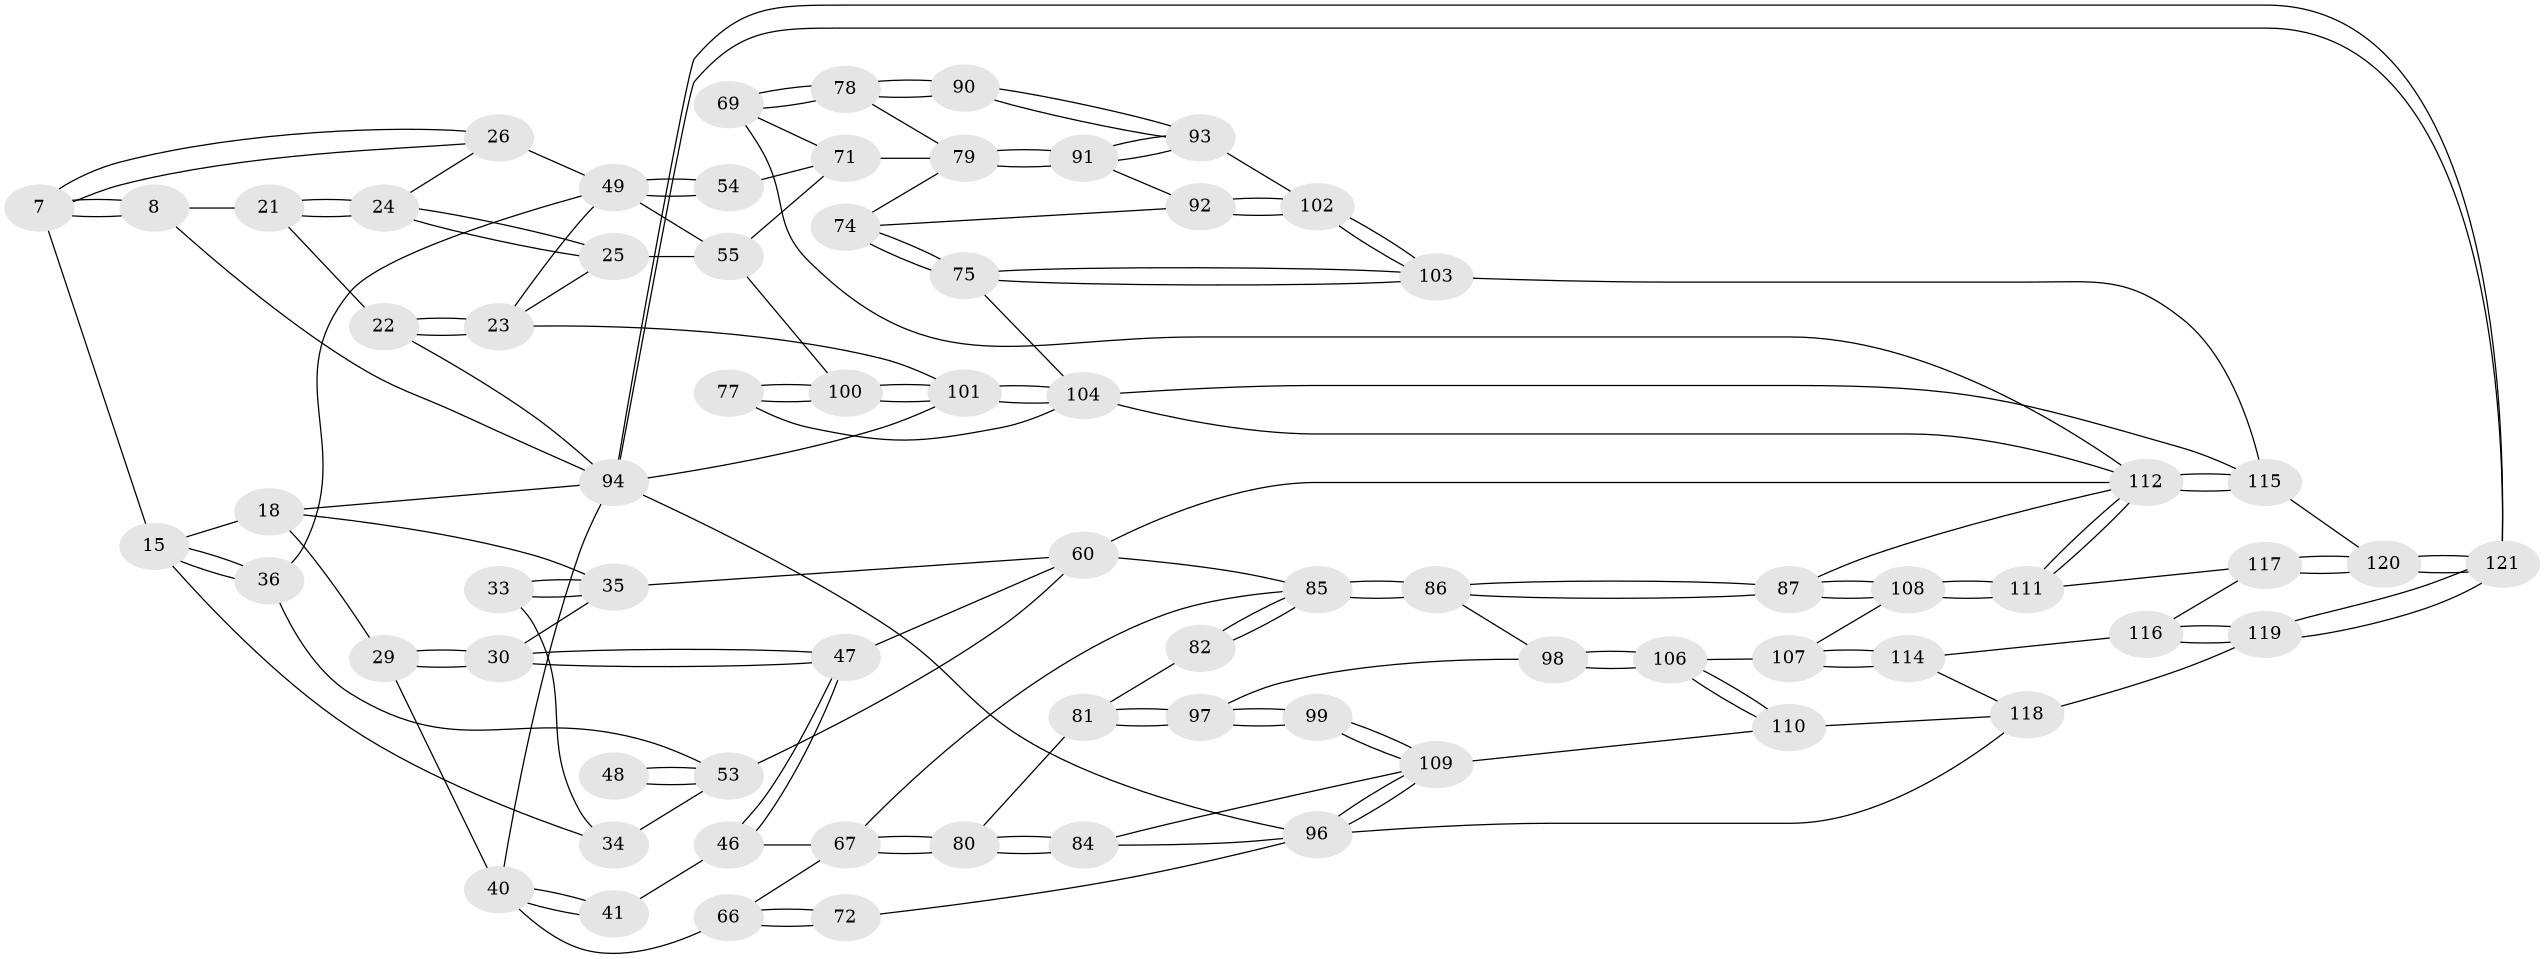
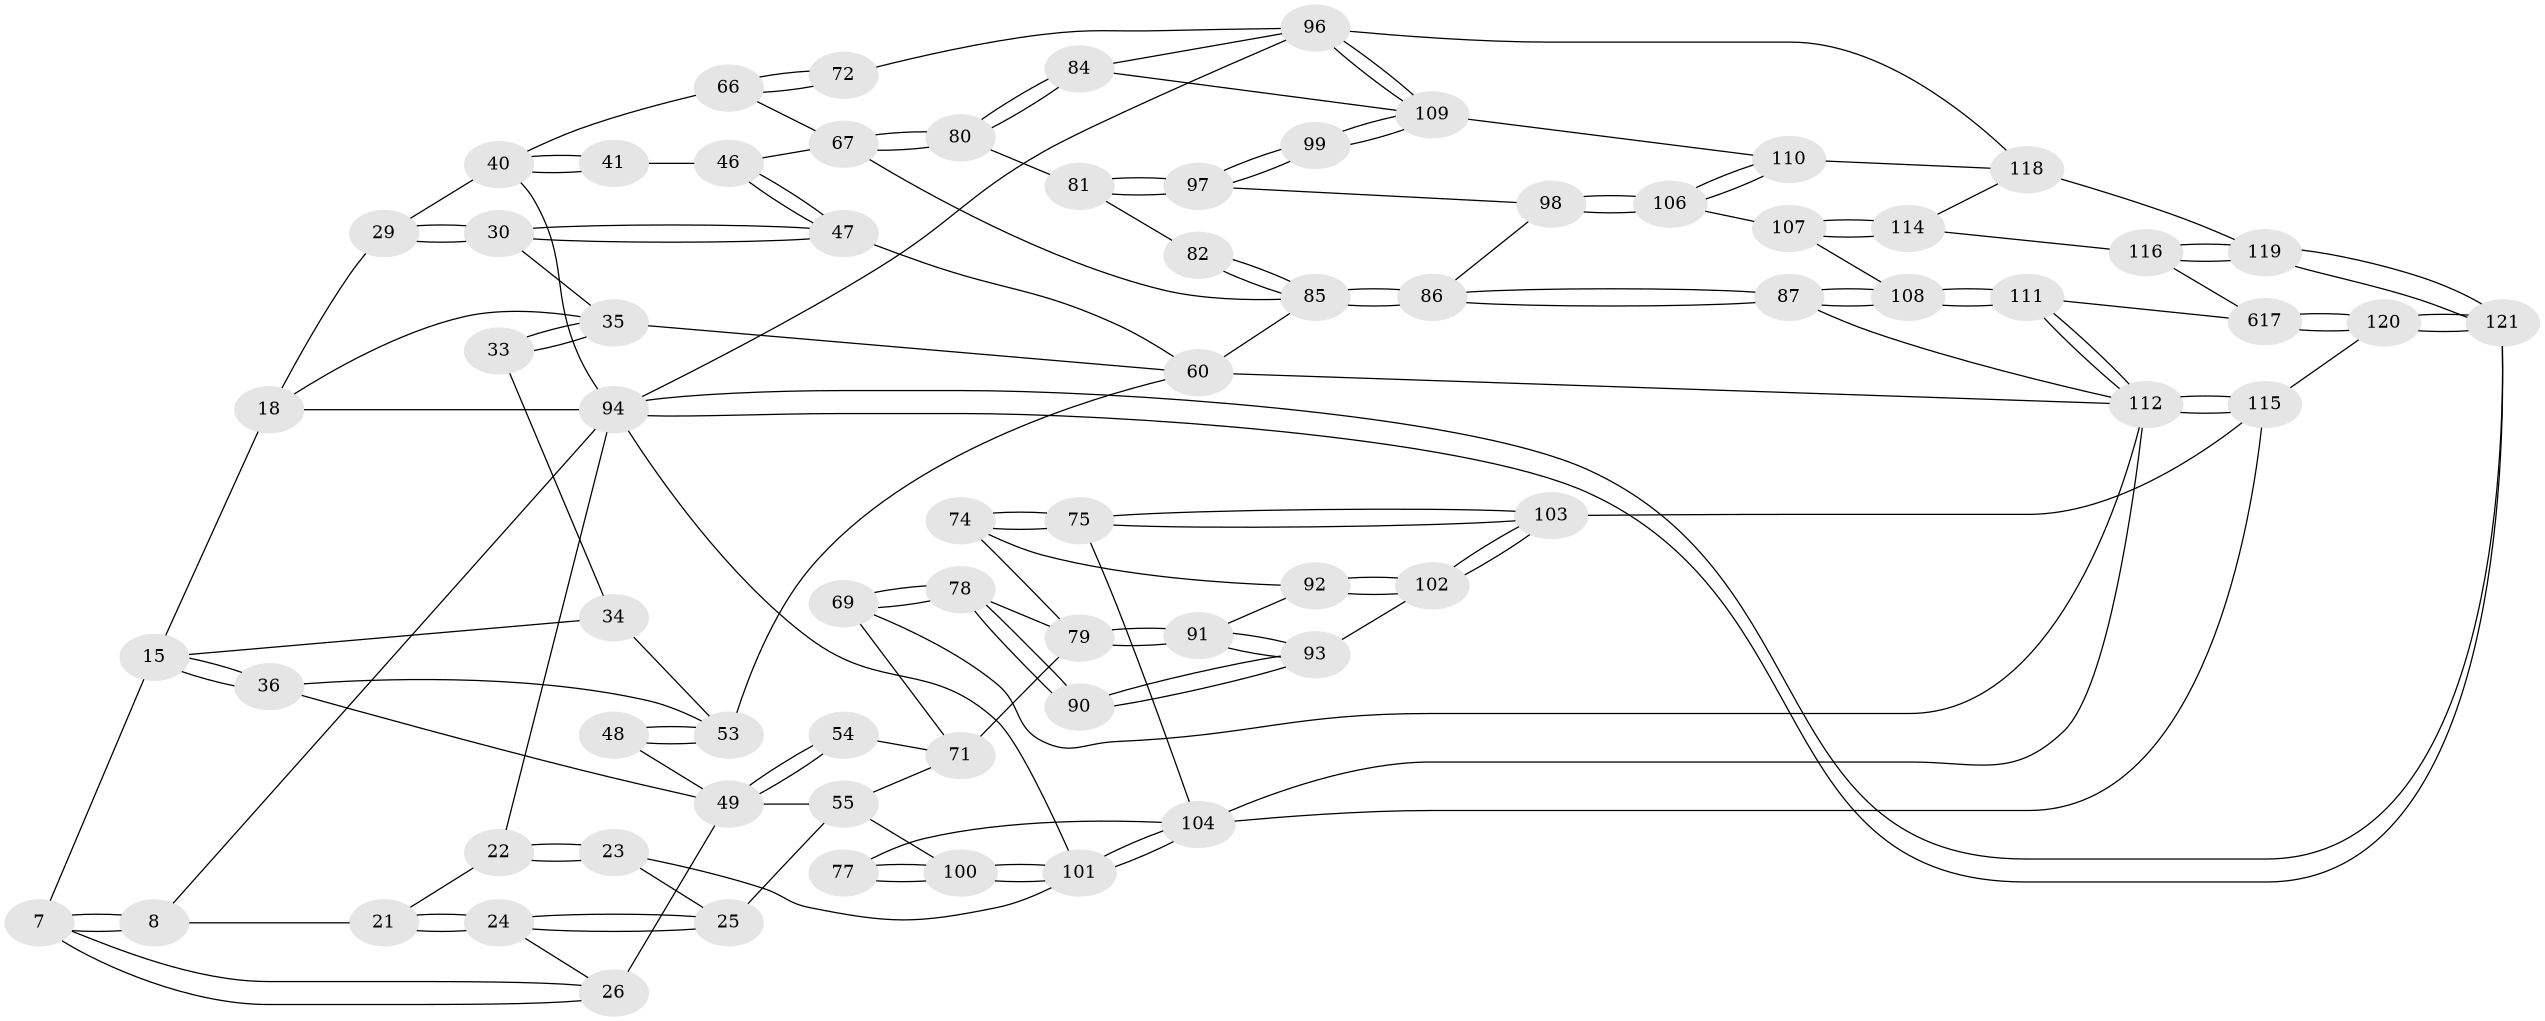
(549, 260) -> (671, 770)
(2265, 565) -> (2265, 322)
